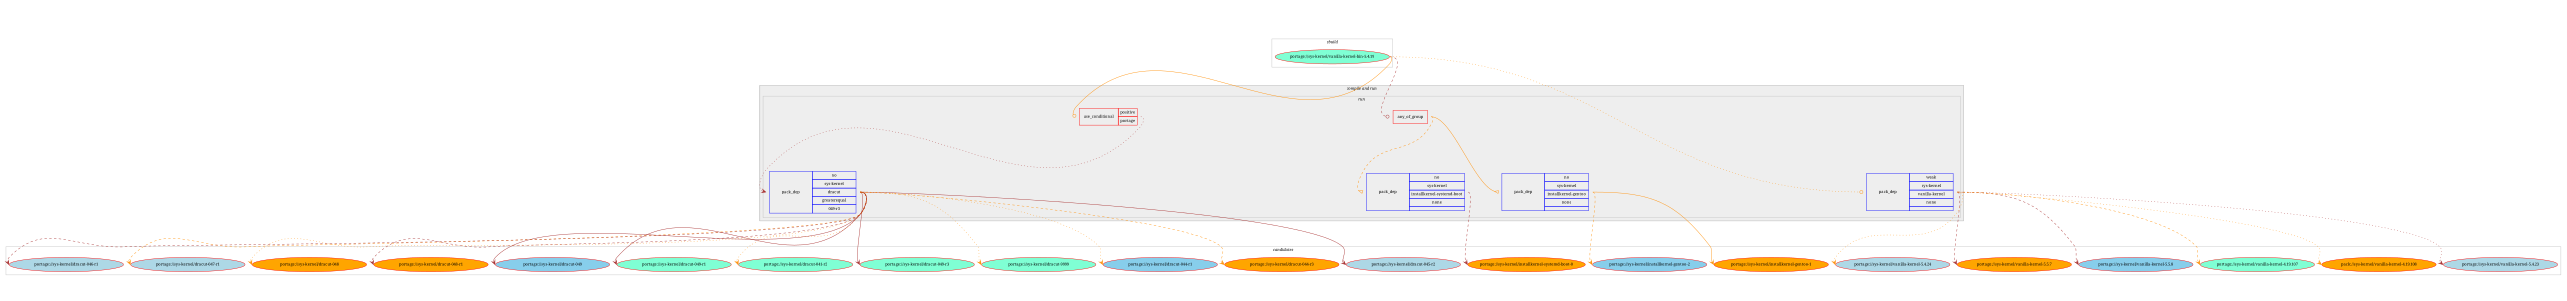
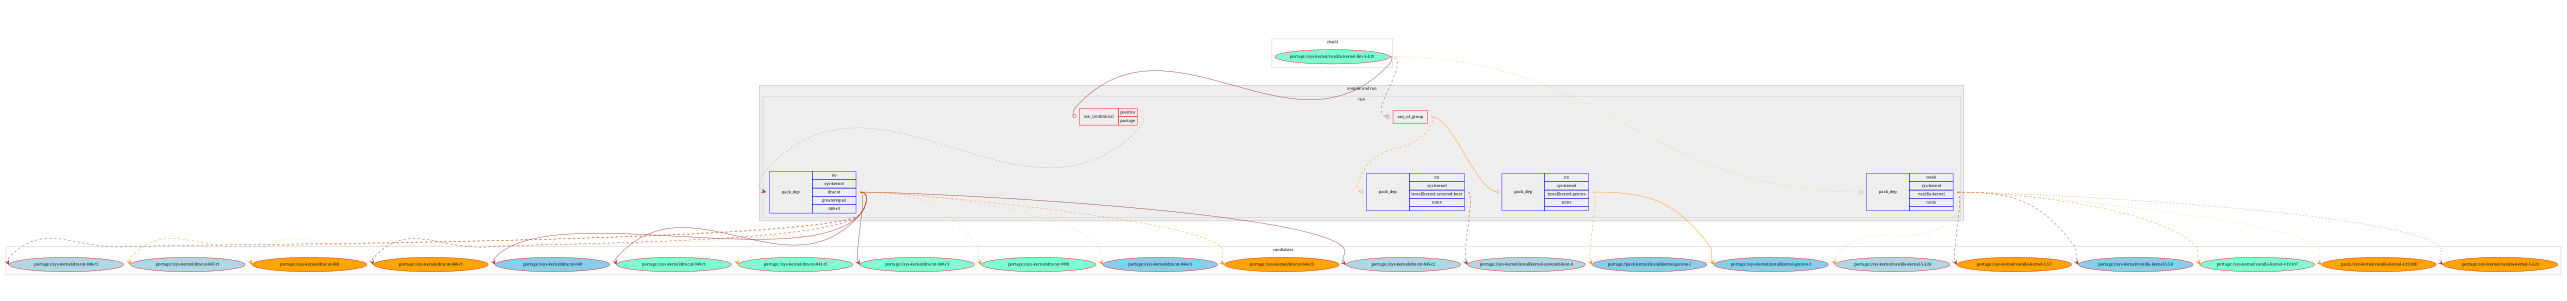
(1224, 83) -> (1224, 83)
(1527, 265) -> (1527, 265)
(1650, 265) -> (1650, 265)
(1771, 265) -> (1771, 265)
(2501, 265) -> (2501, 265)
